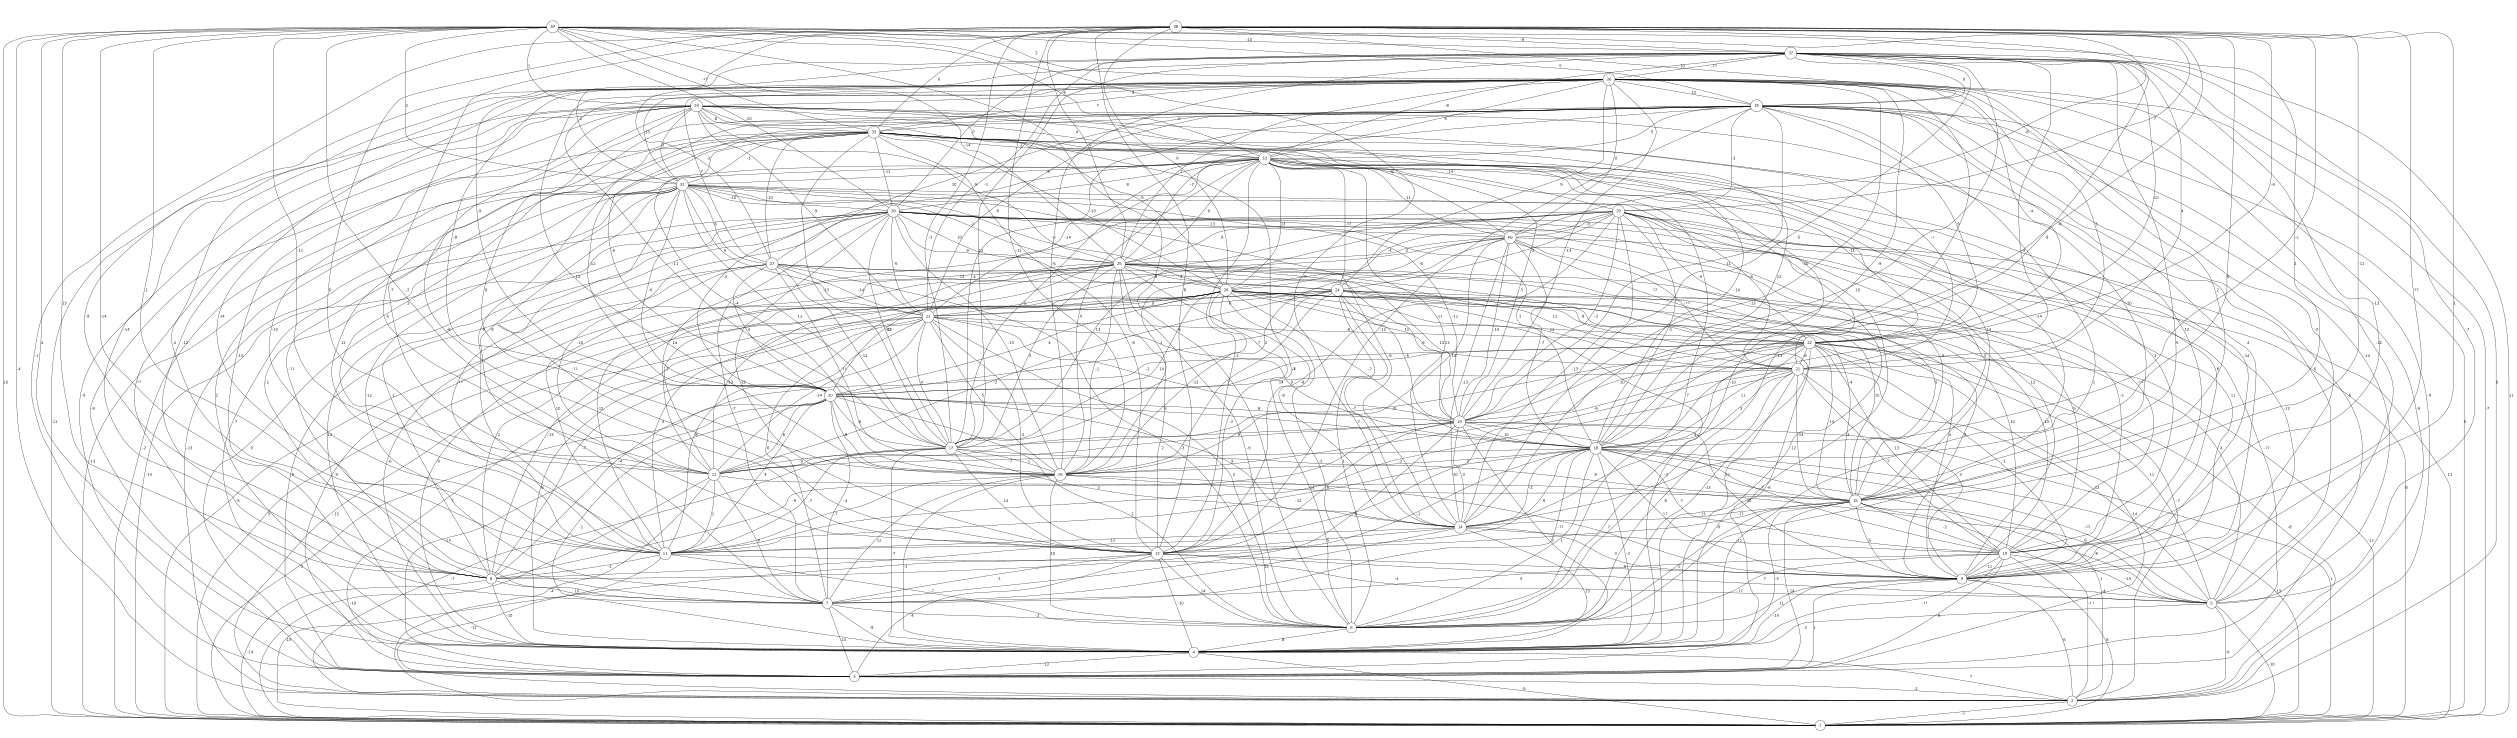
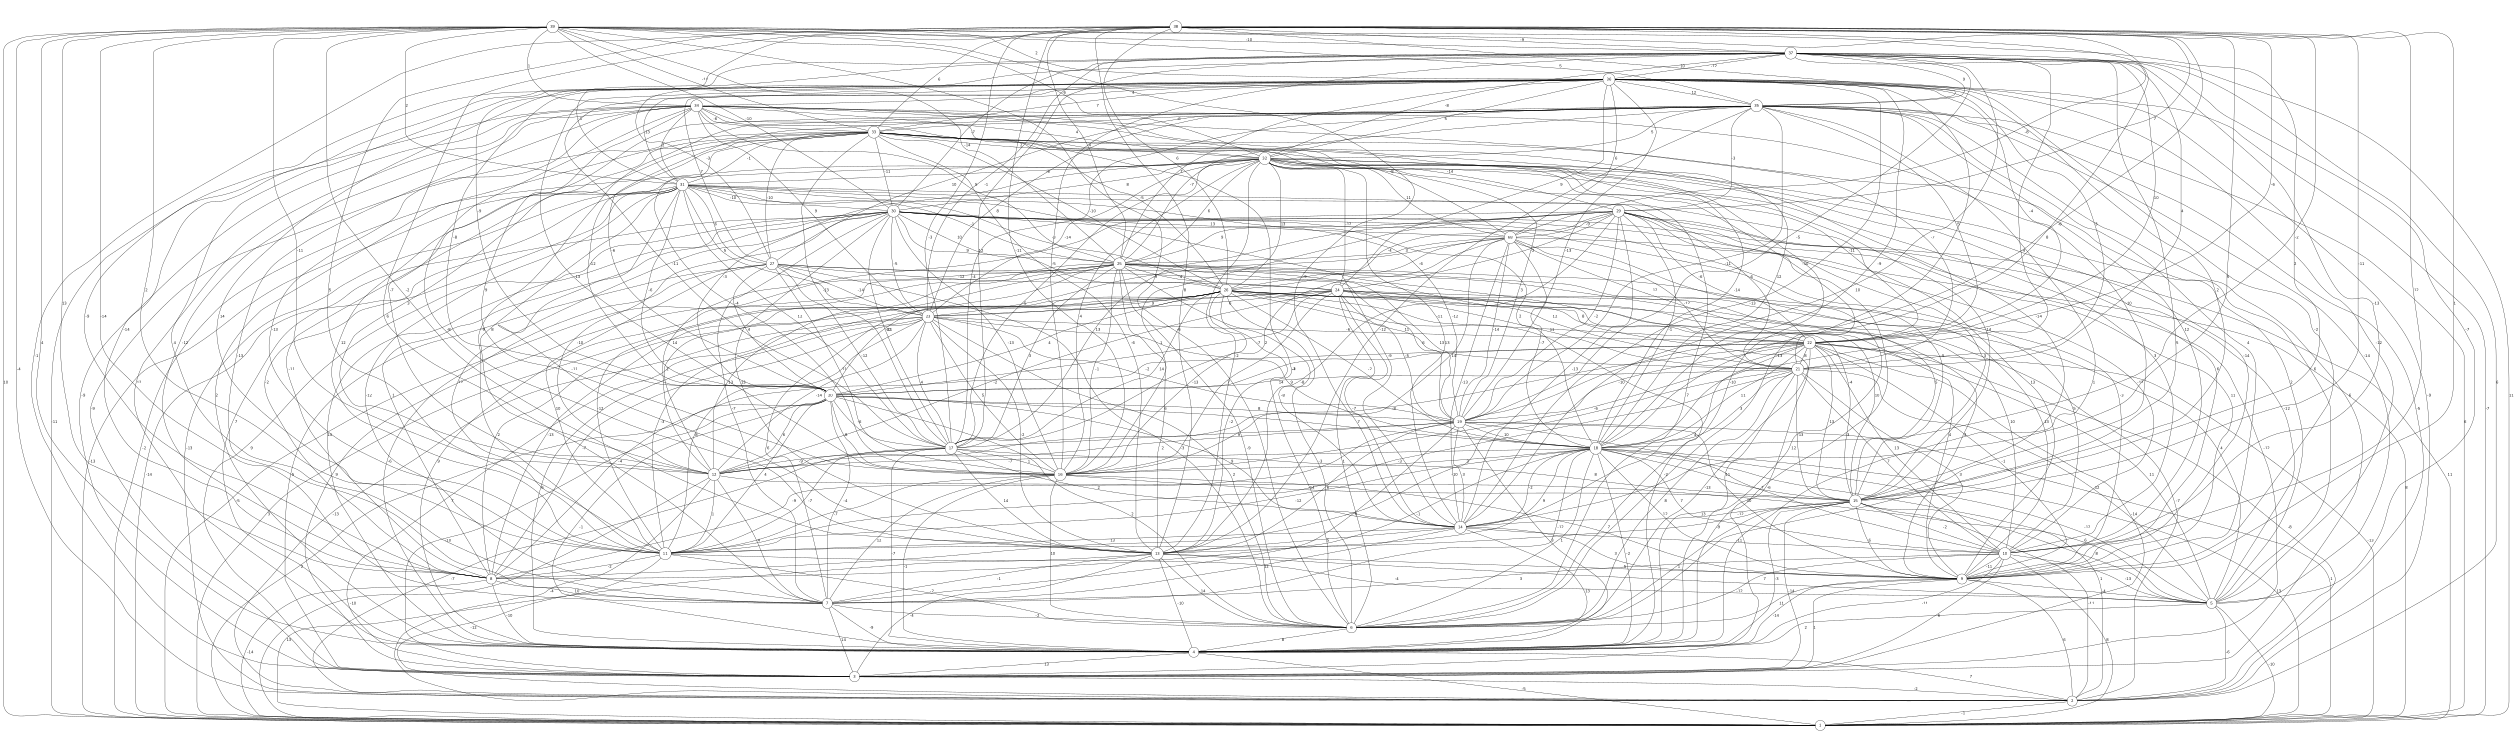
none -> (1932, 216)
